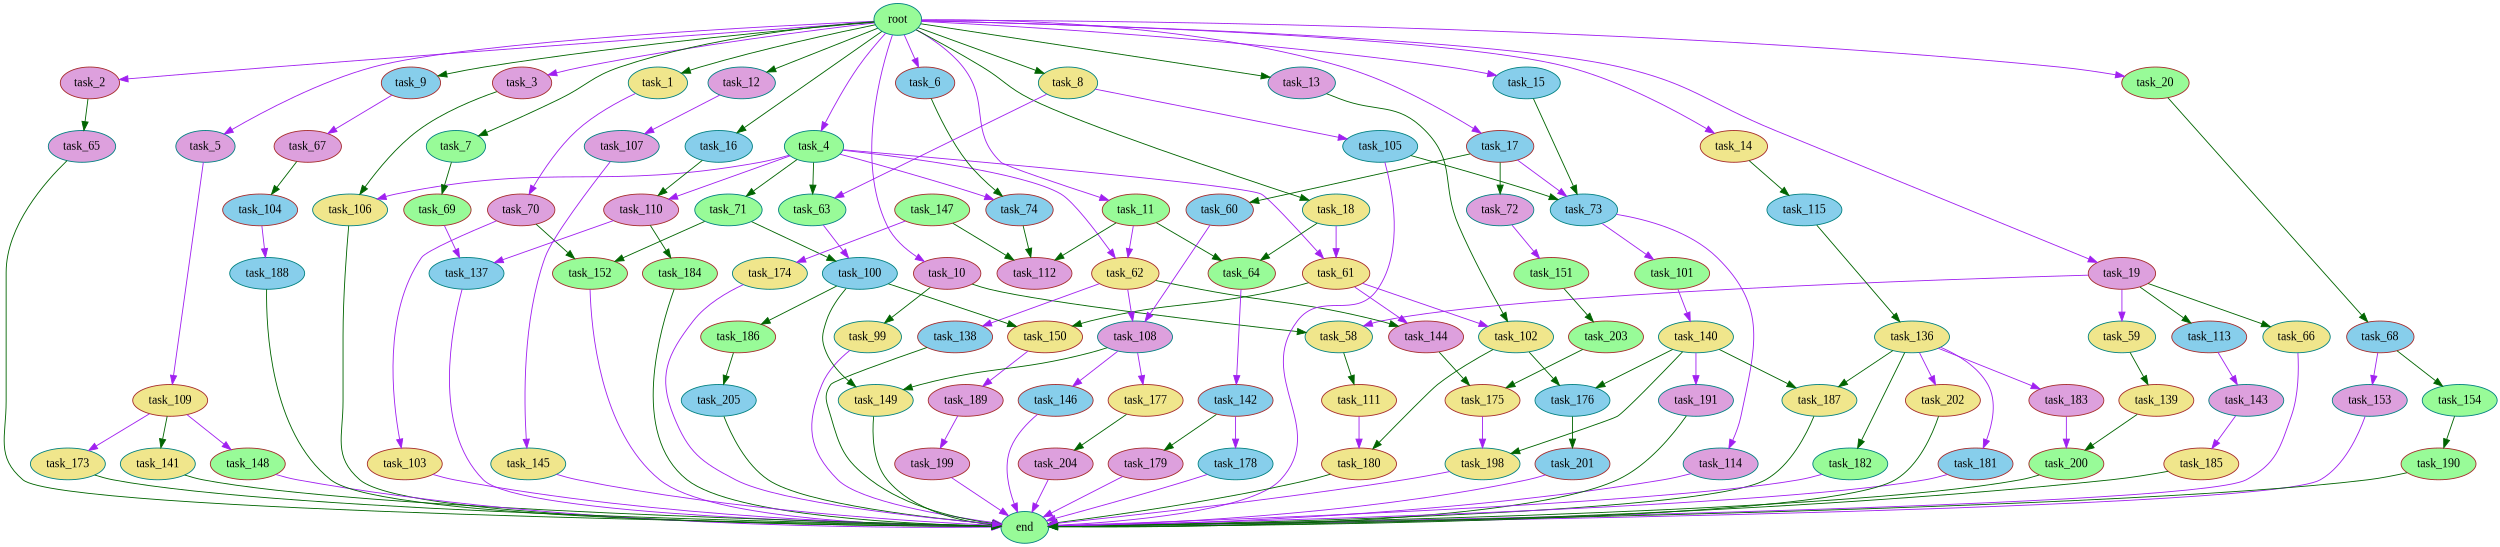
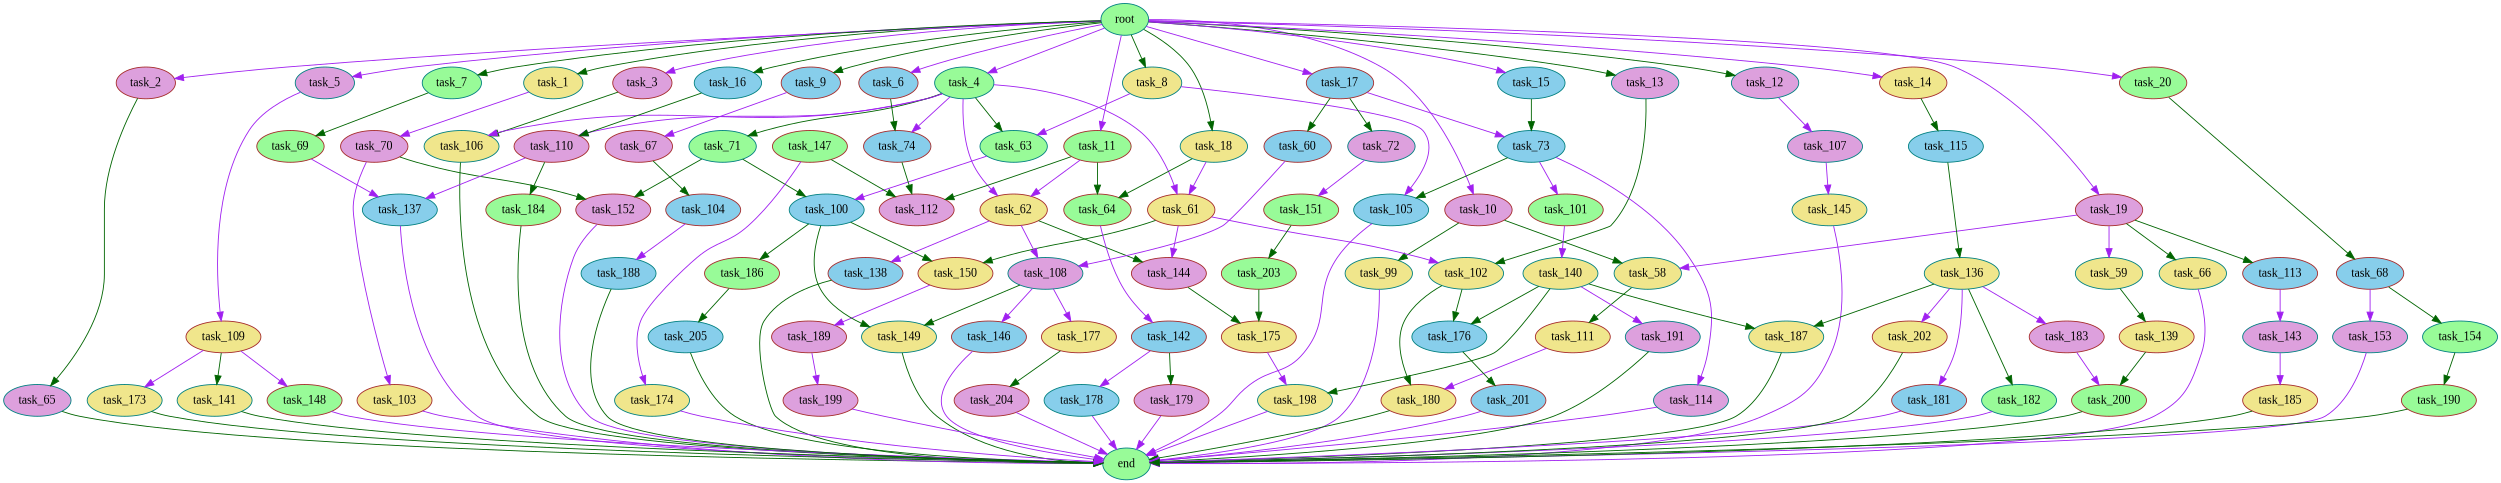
(1480, 175) -> (1472, 173)
(590, 273) -> (613, 210)
